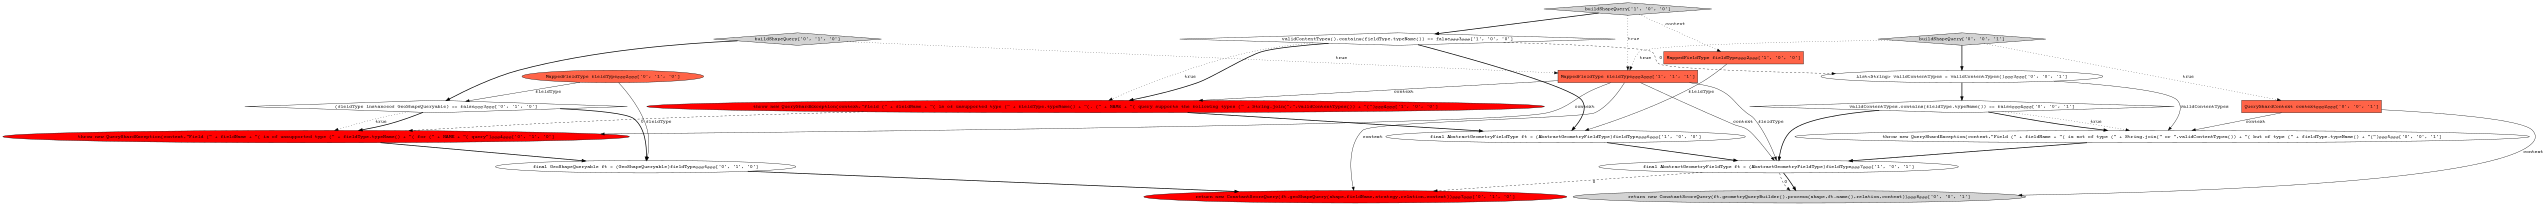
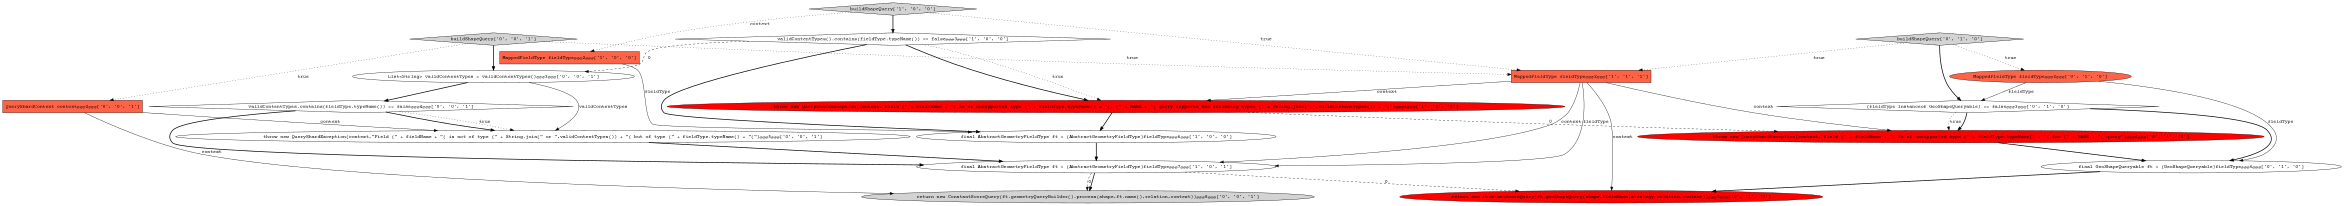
none -> (1987, 57)
